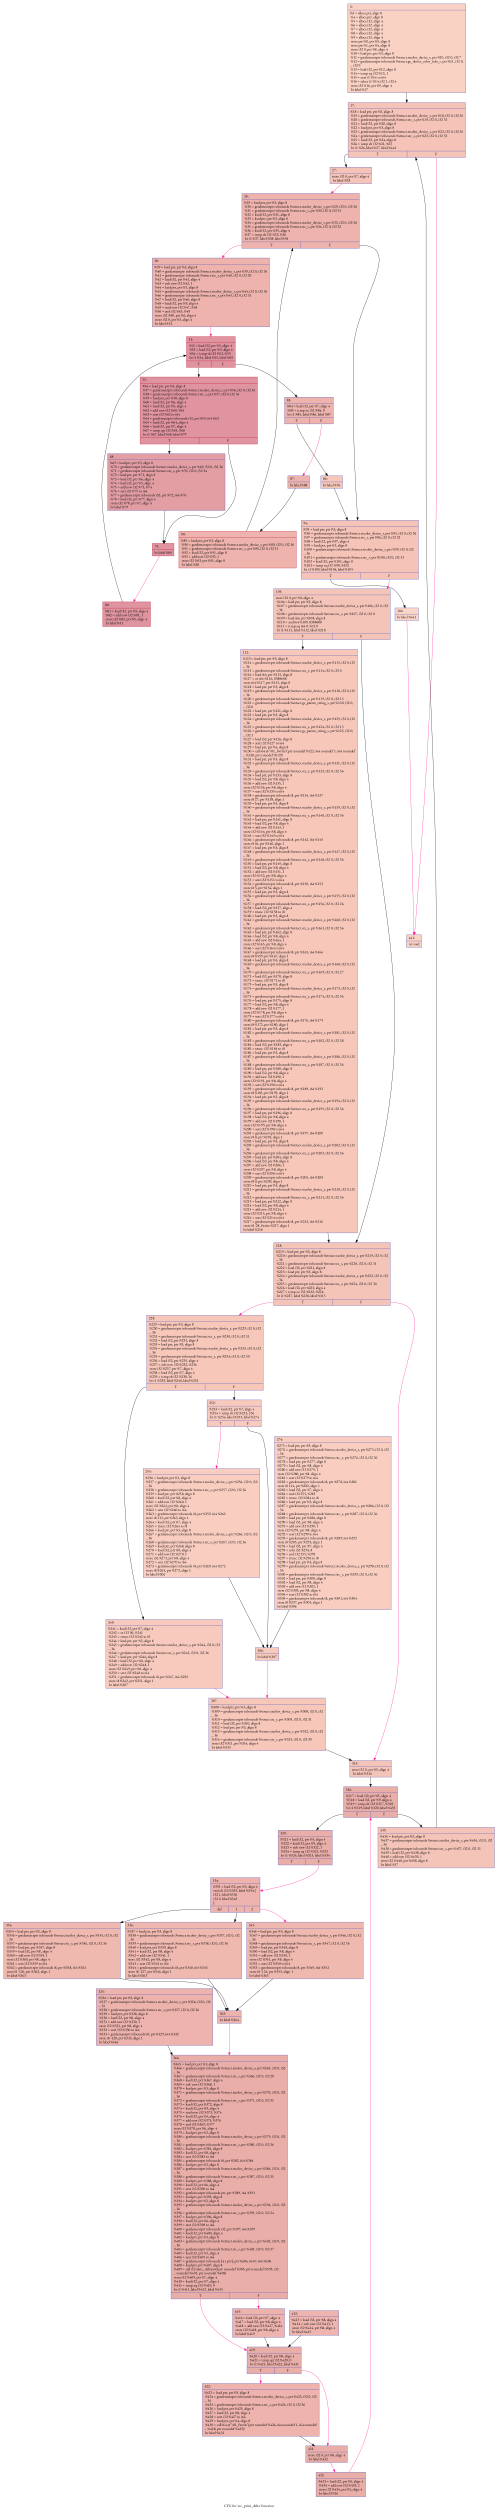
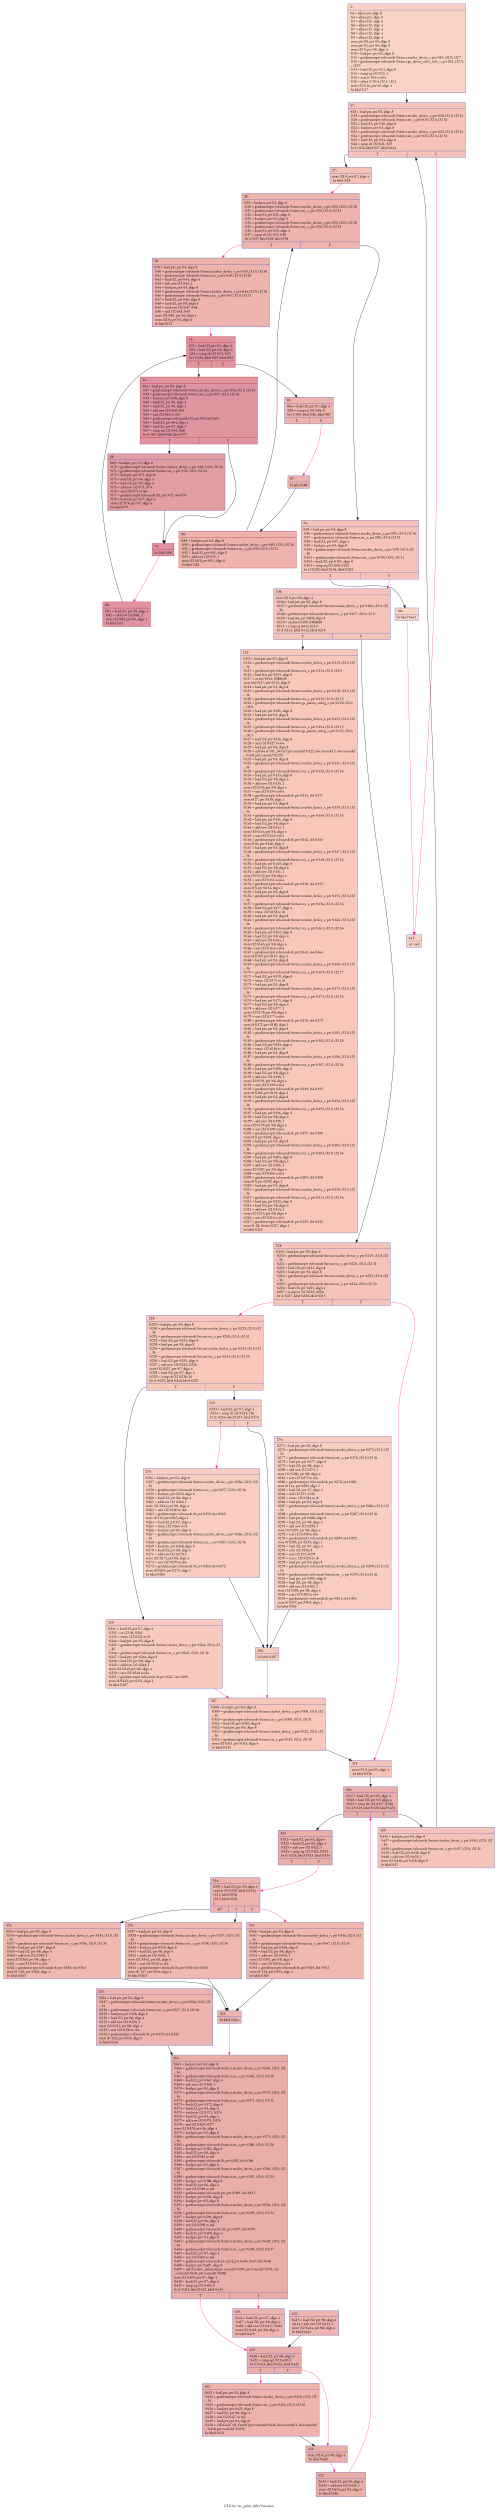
(332, 482) -> none
(328, 1236) -> none
(266, 2341) -> none
